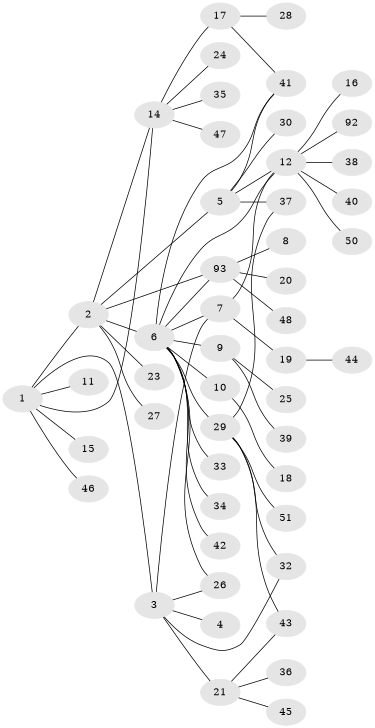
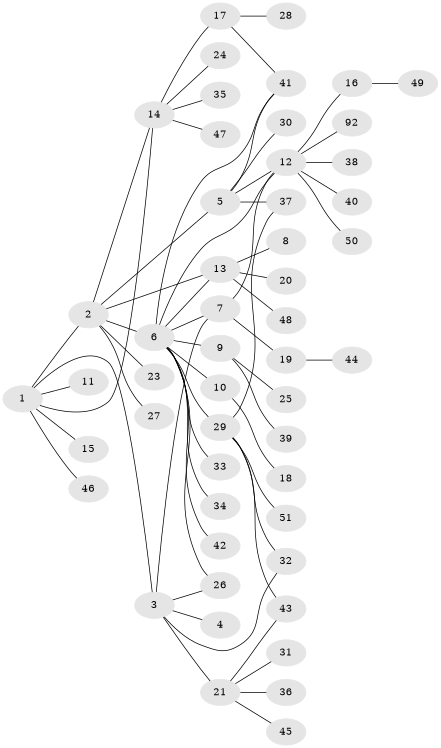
none -> (418, 83)
(220, 269) -> (220, 269)
none -> (286, 653)
